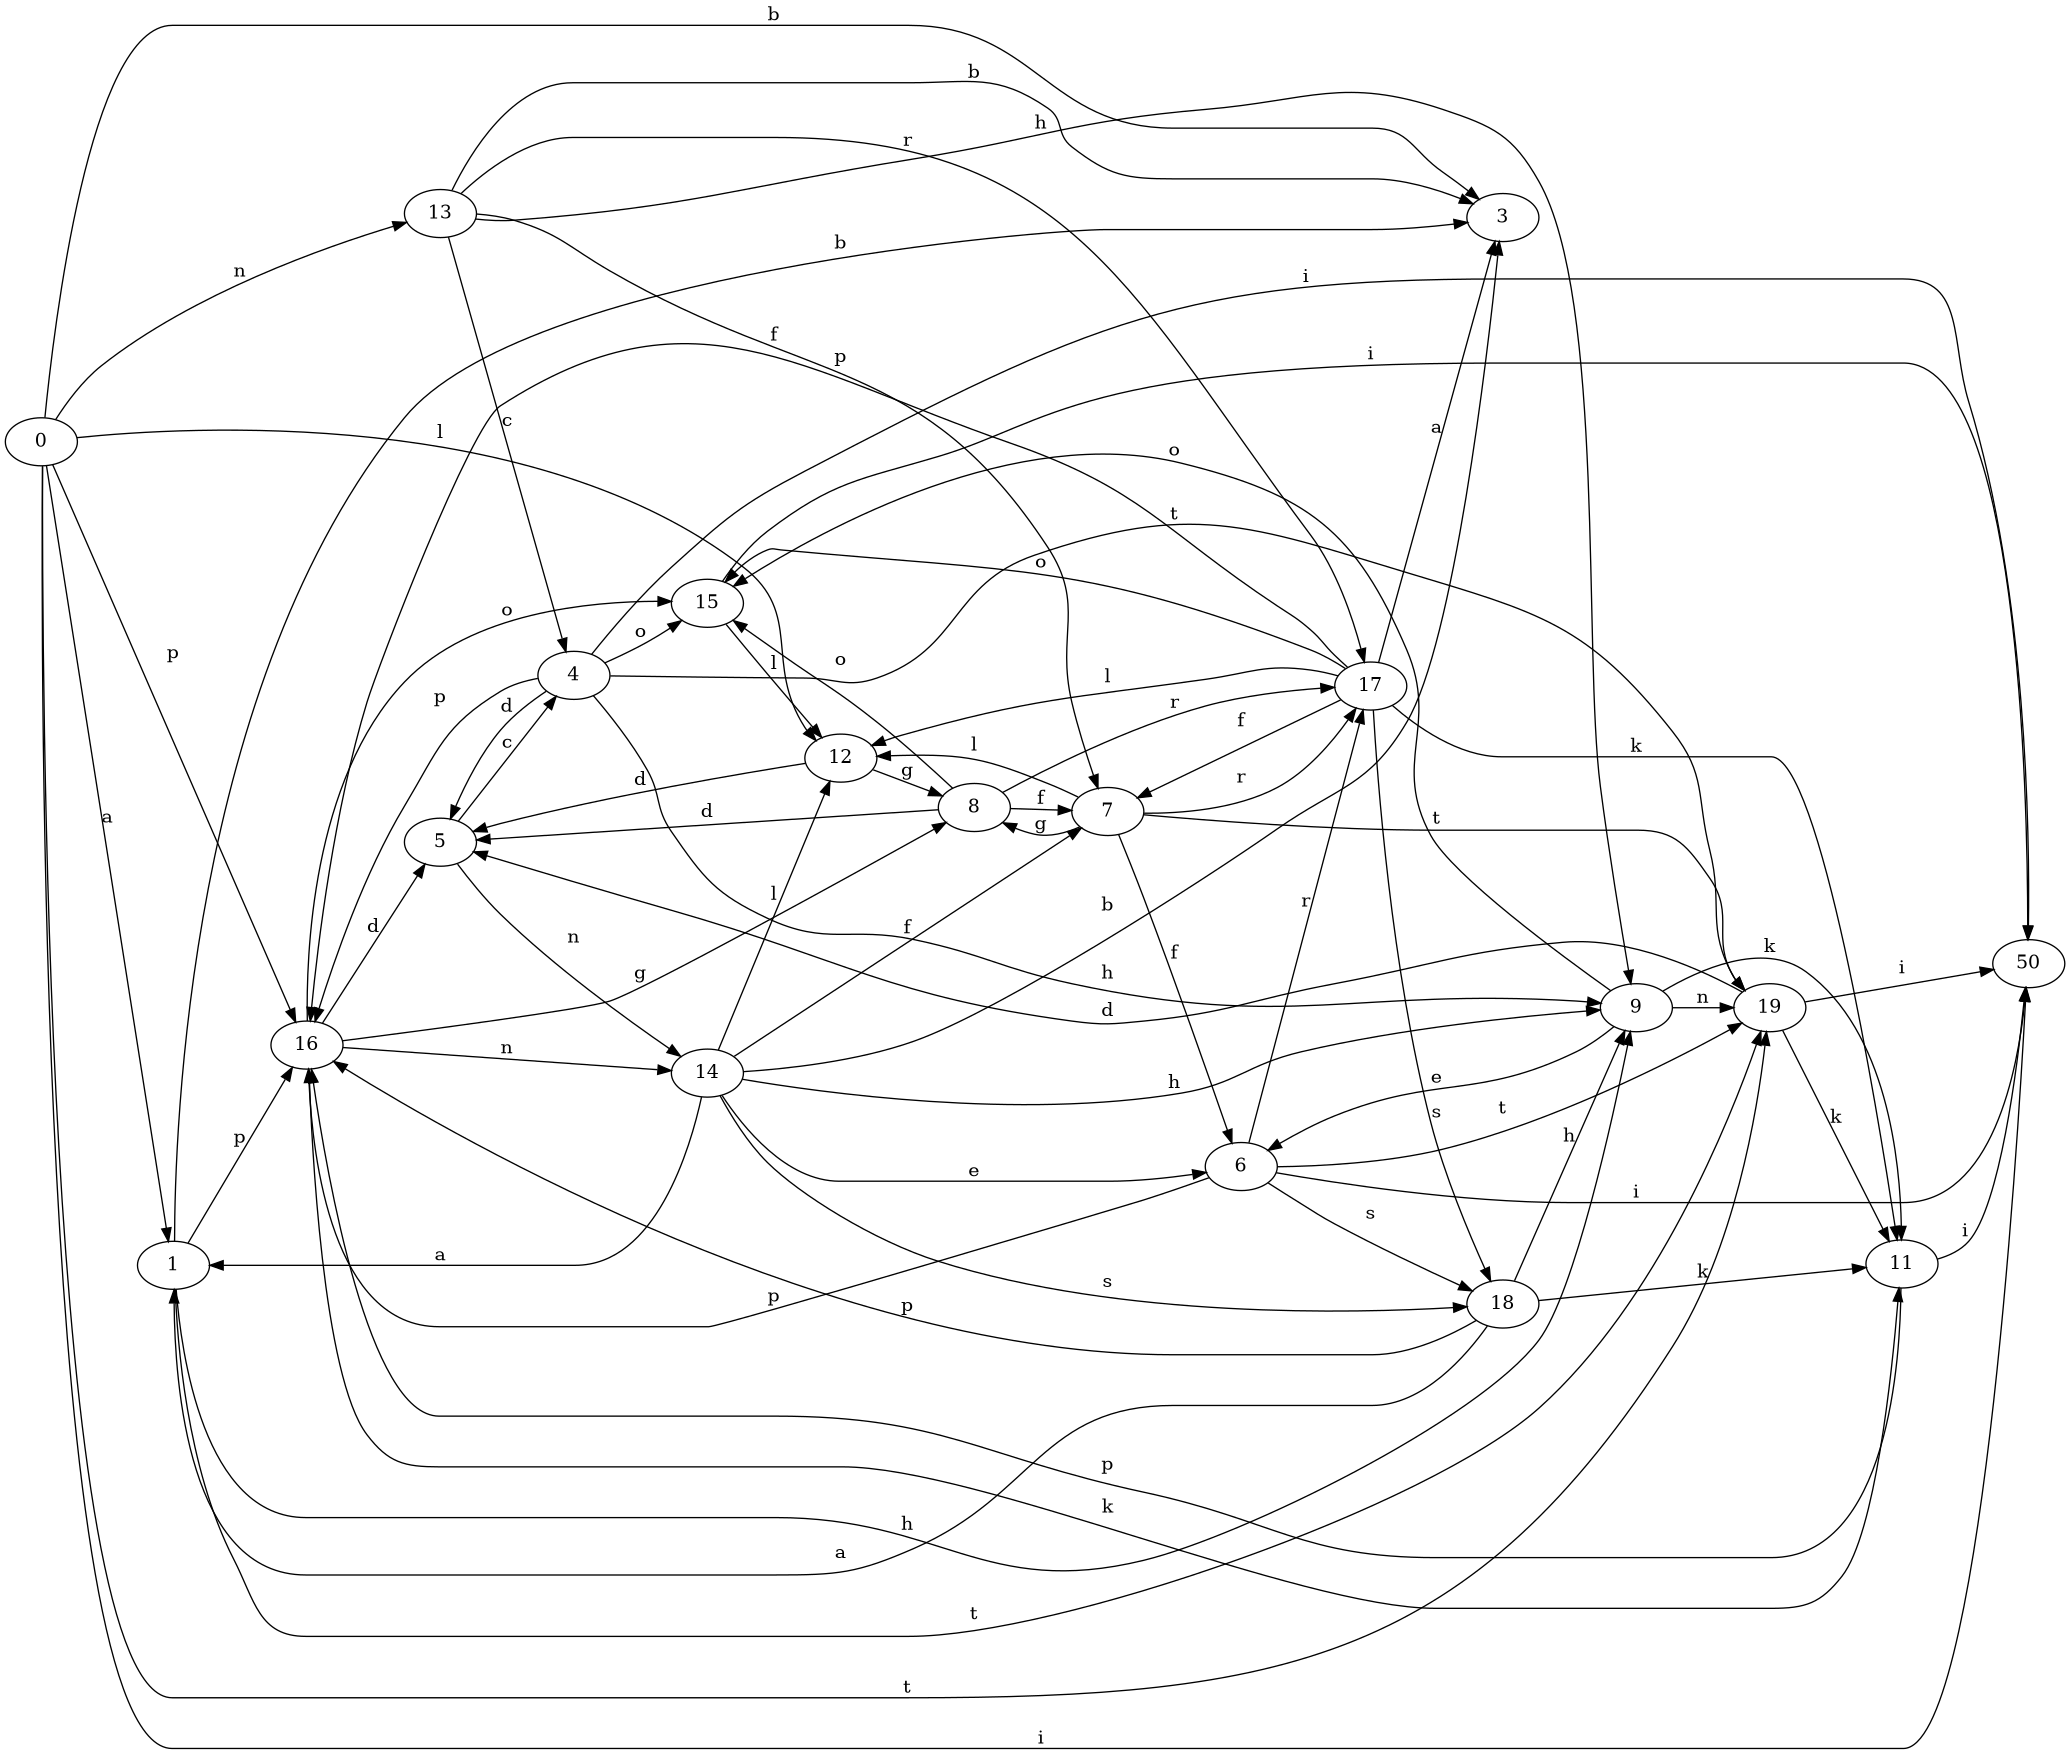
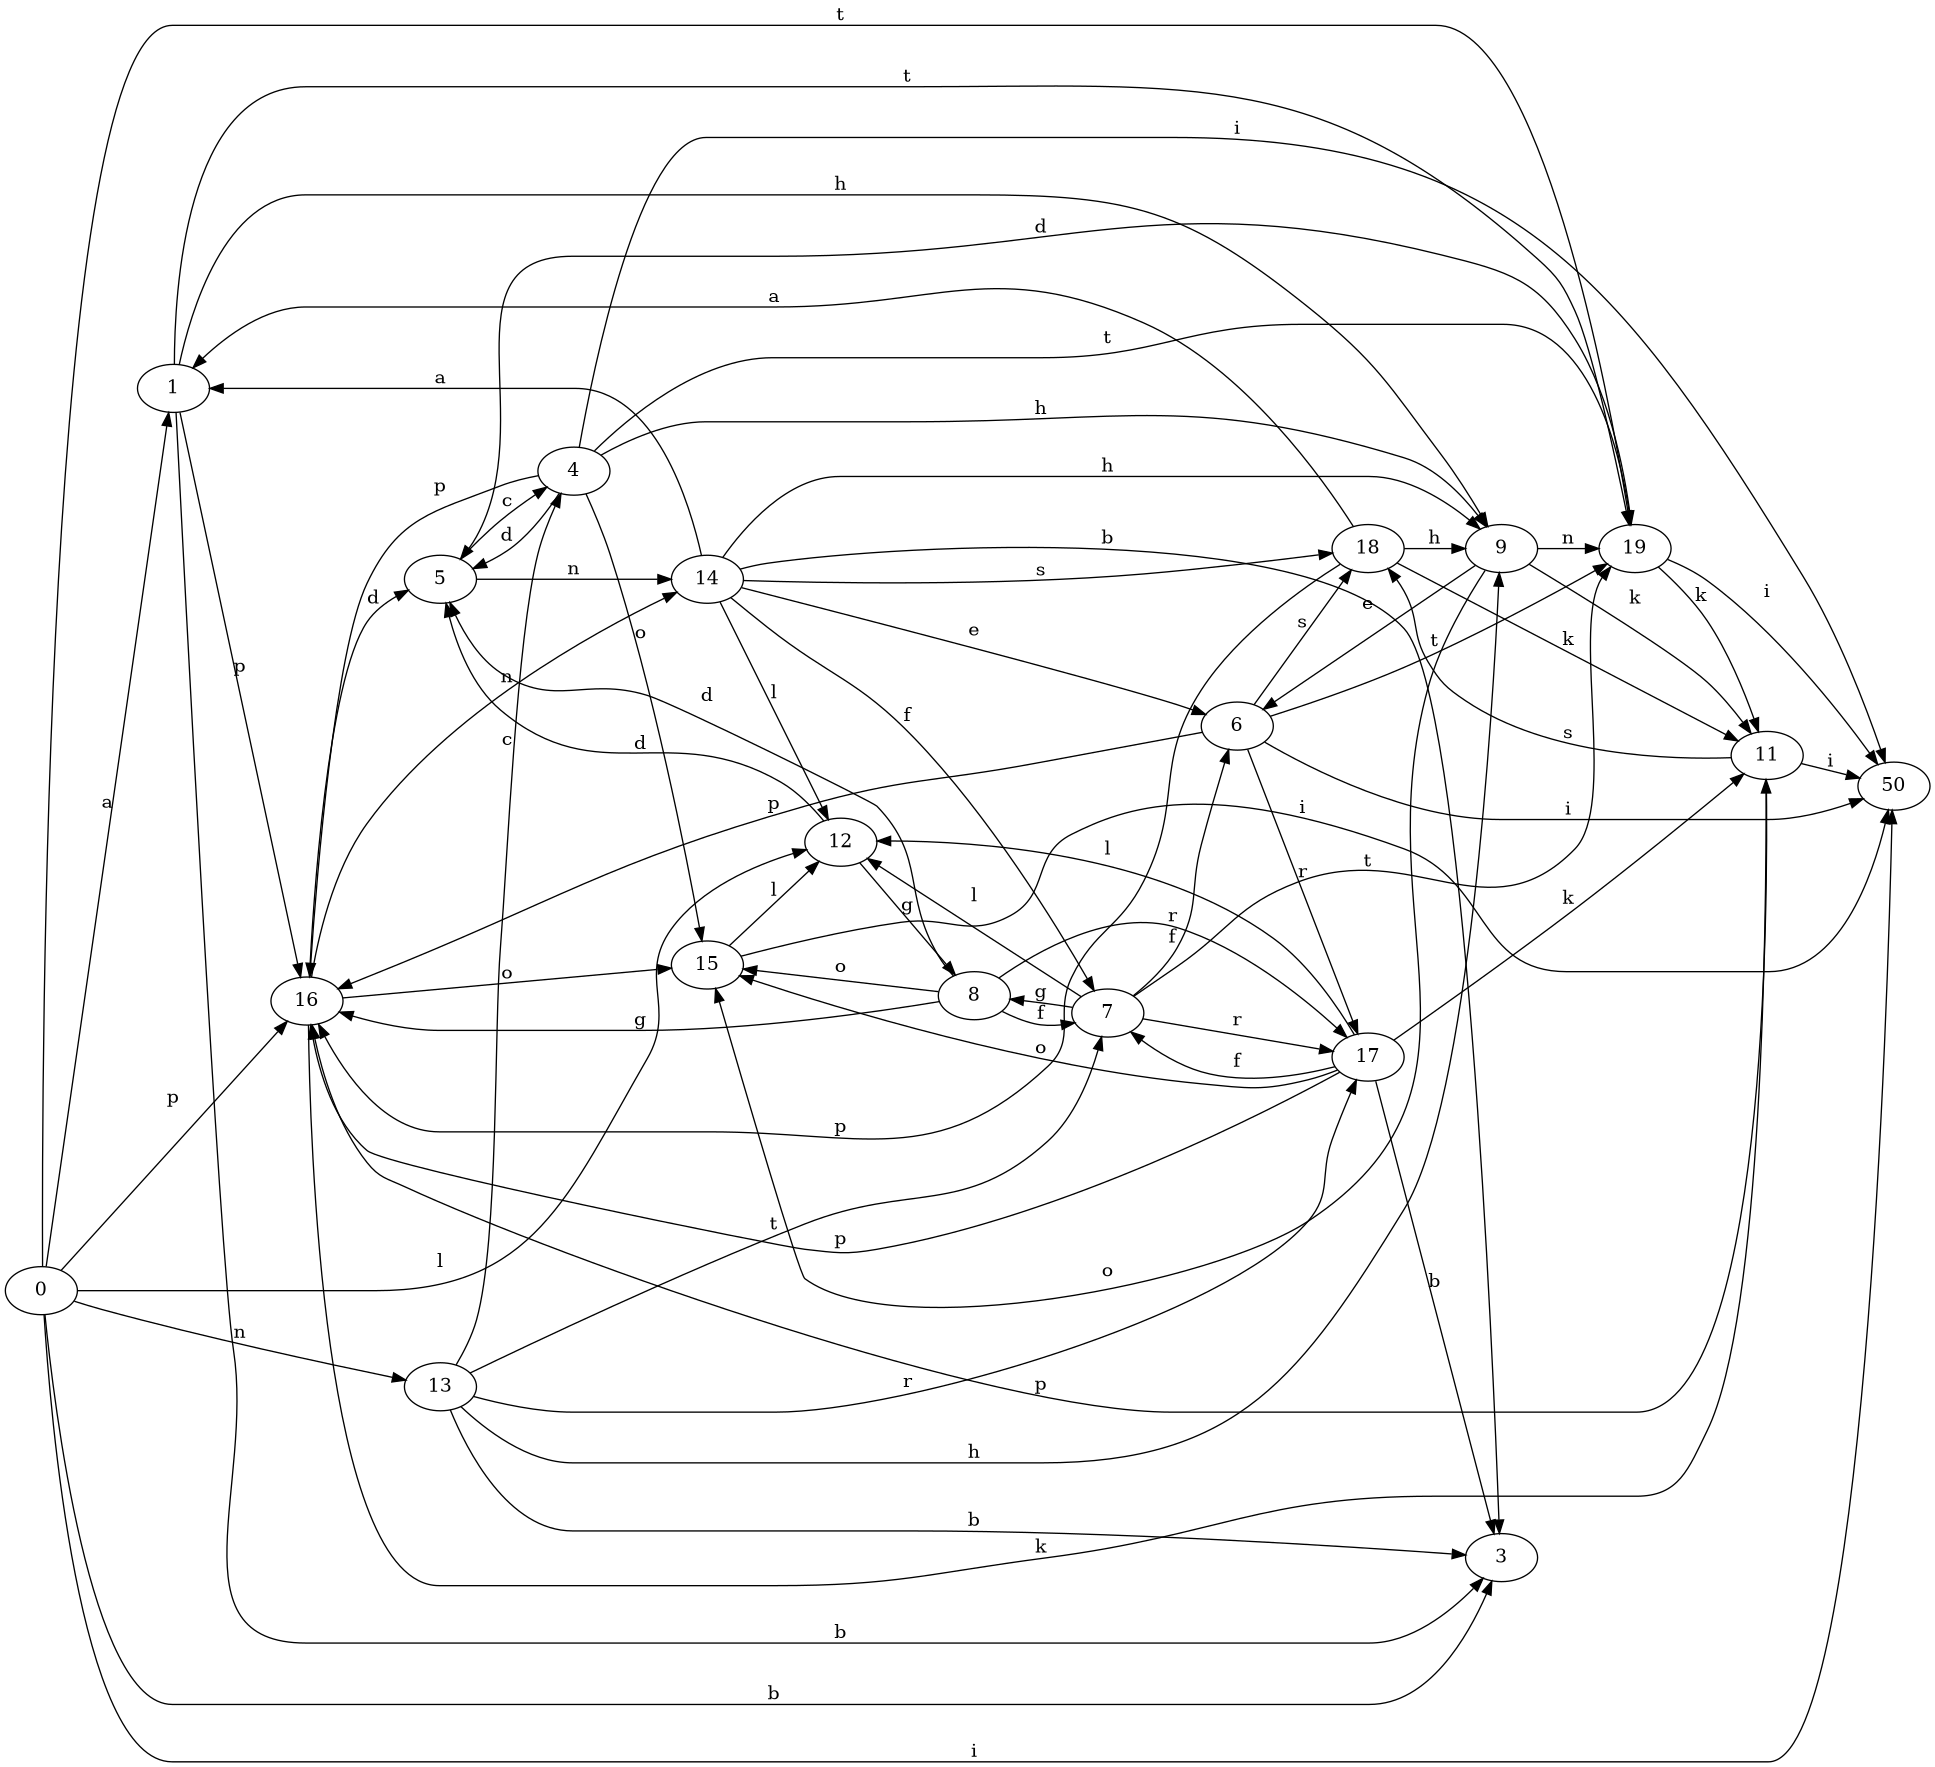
(774, 336) -> (774, 1225)
(1437, 428) -> (1435, 1282)
(654, 981) -> (646, 1030)
(1402, 981) -> (1525, 730)
